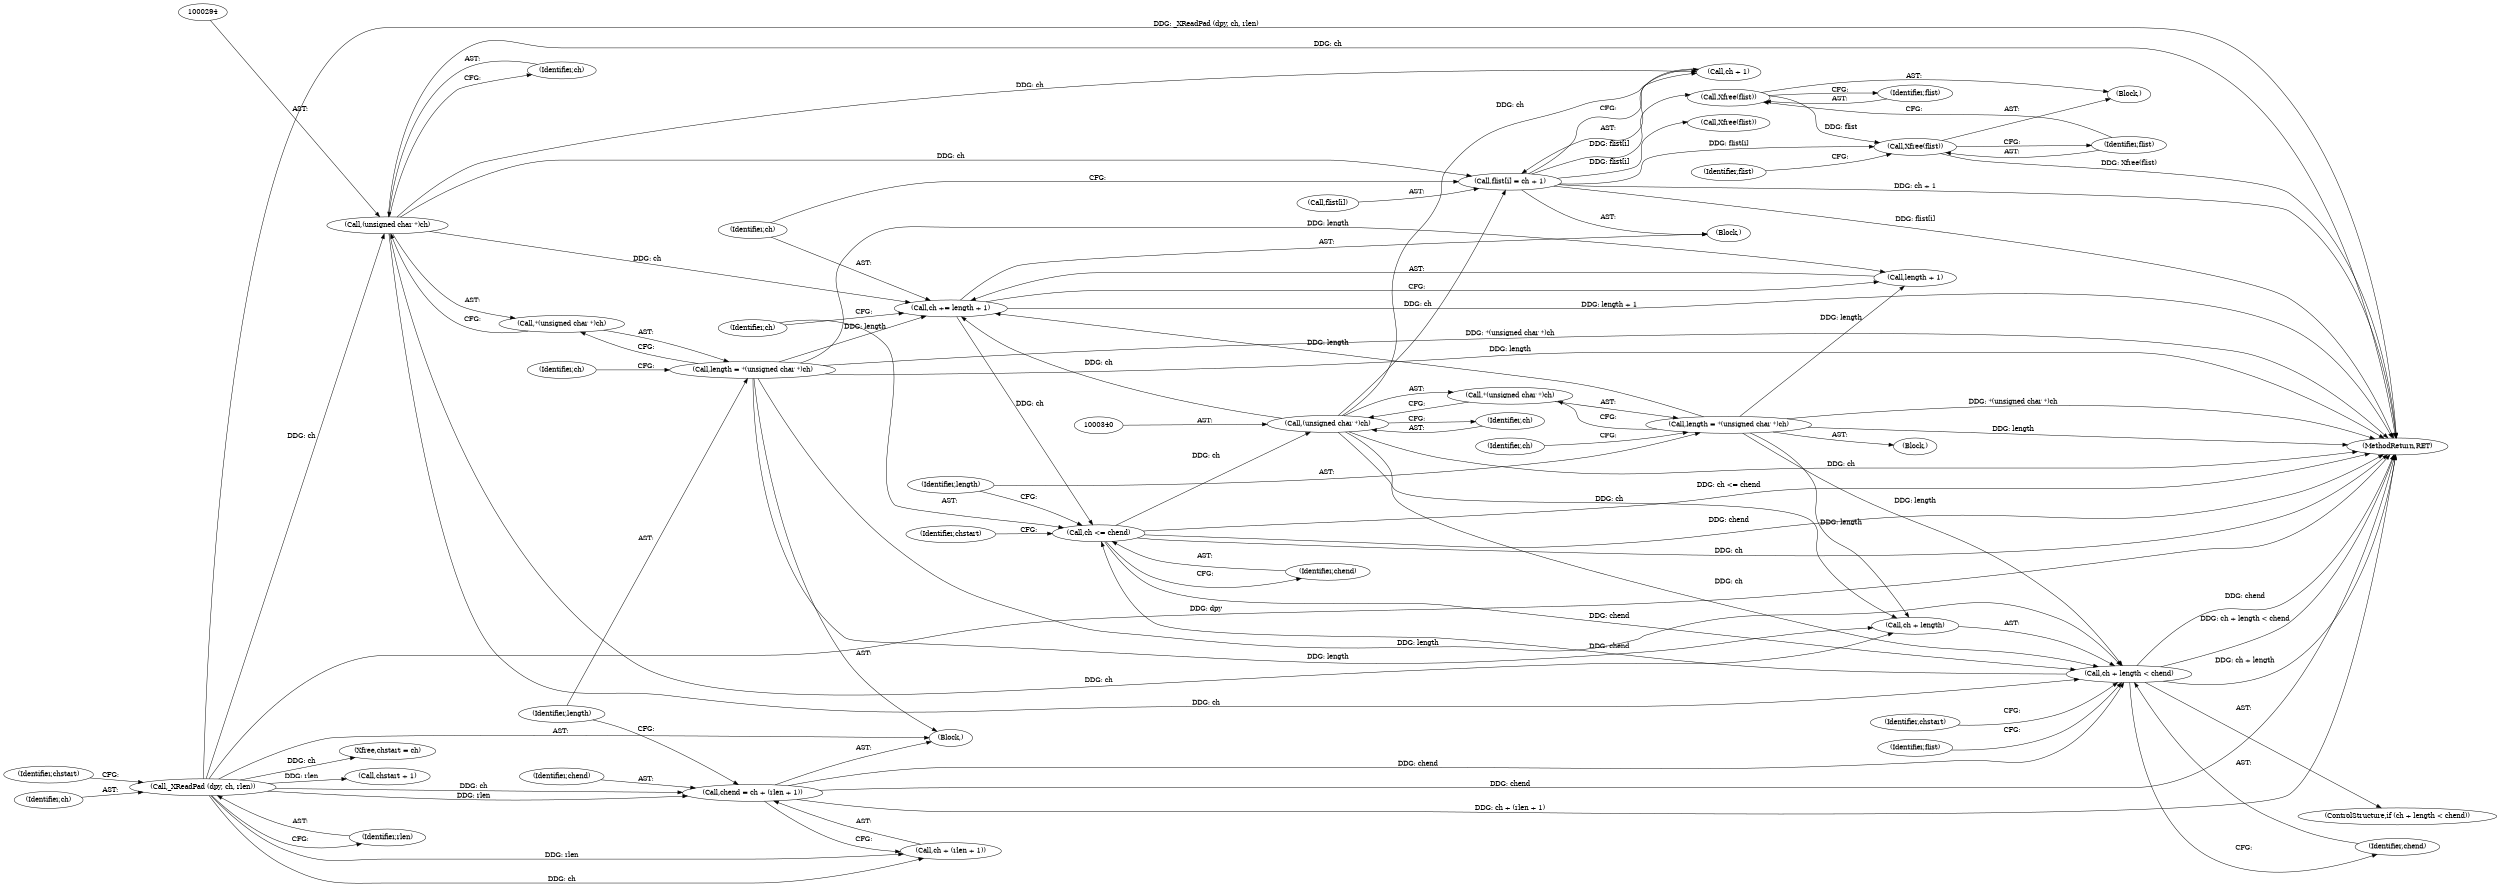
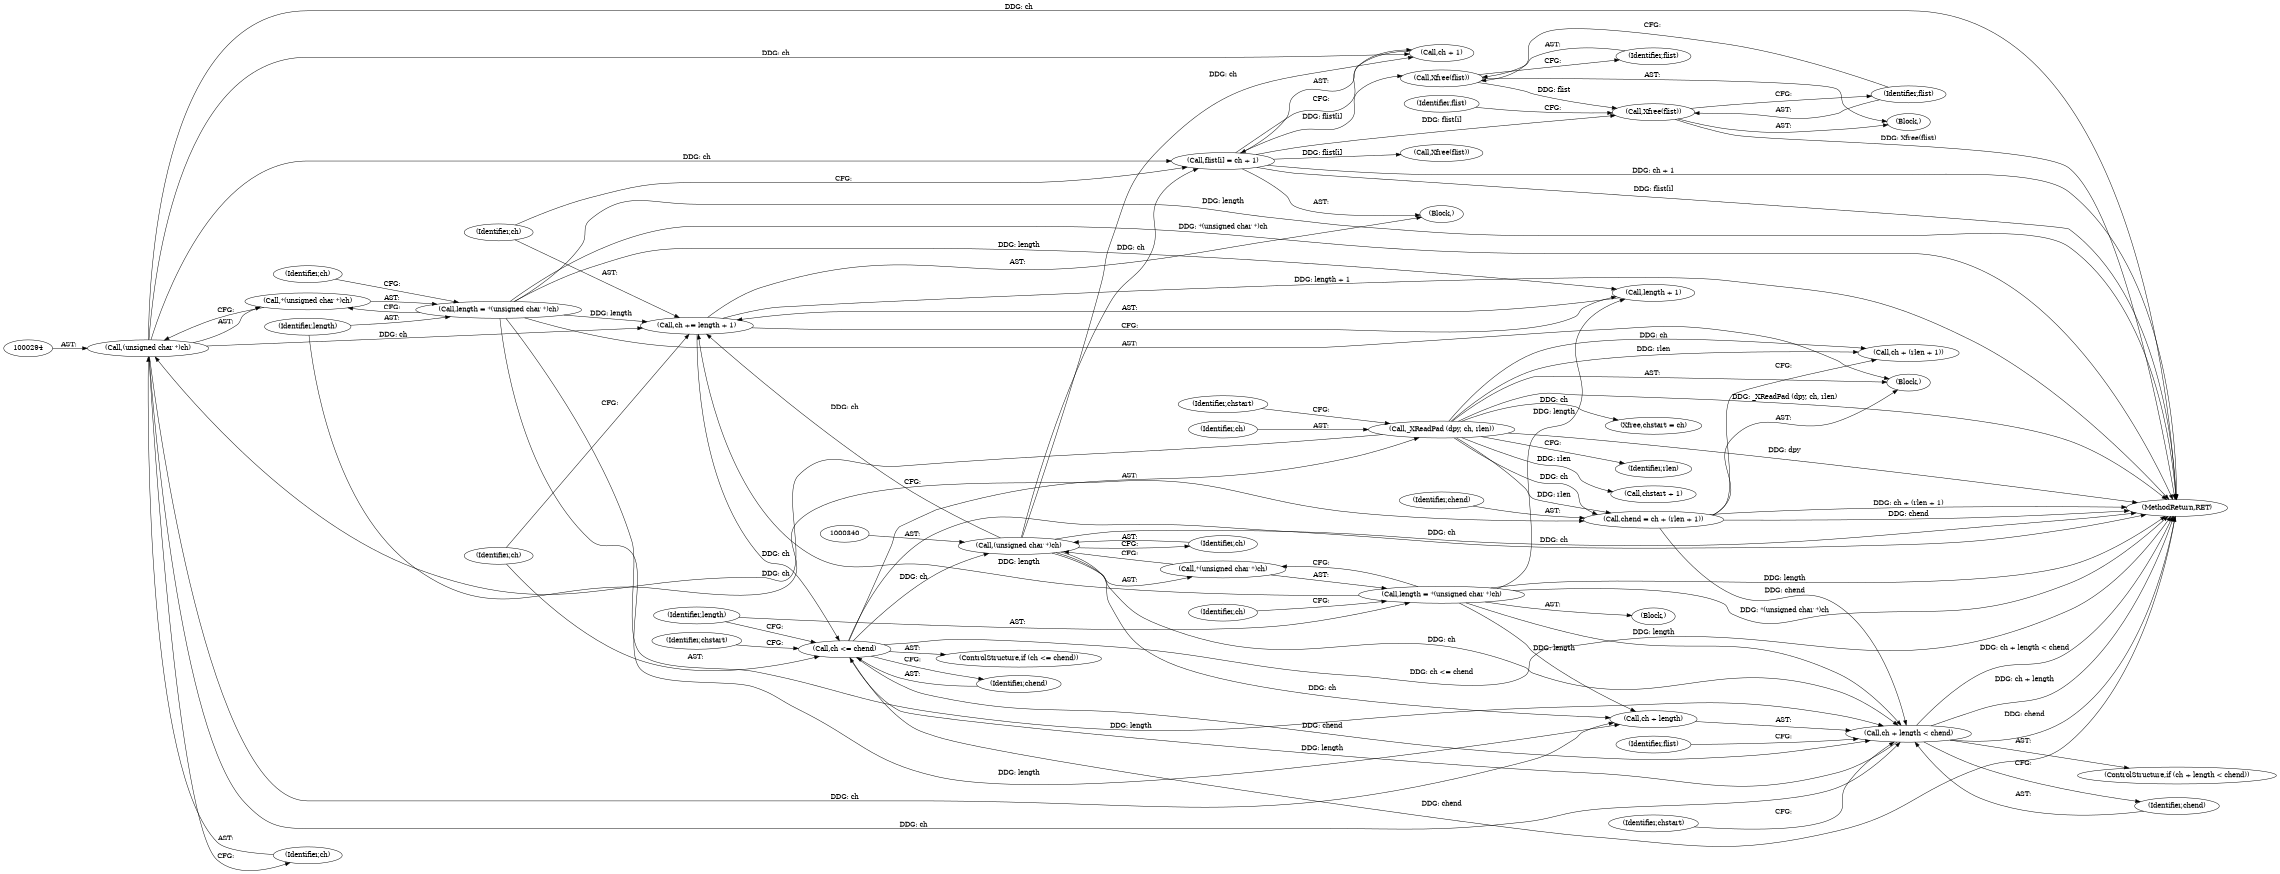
(1328, 203) -> none
(1609, 647) -> (1322, 749)
none -> (1019, 659)
(283, 825) -> (1045, 487)
(849, 827) -> none
